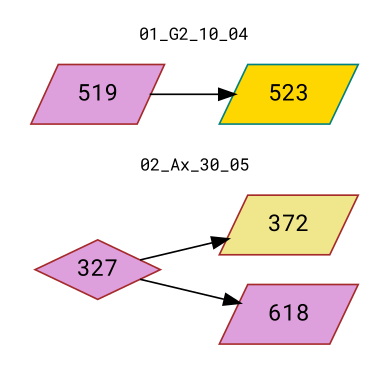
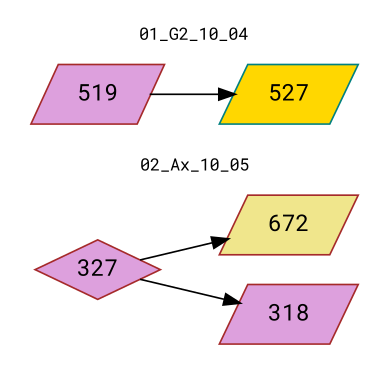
(289, 94) -> (289, 94)
(196, 166) -> (196, 166)
(289, 225) -> (289, 225)
(289, 314) -> (289, 314)
